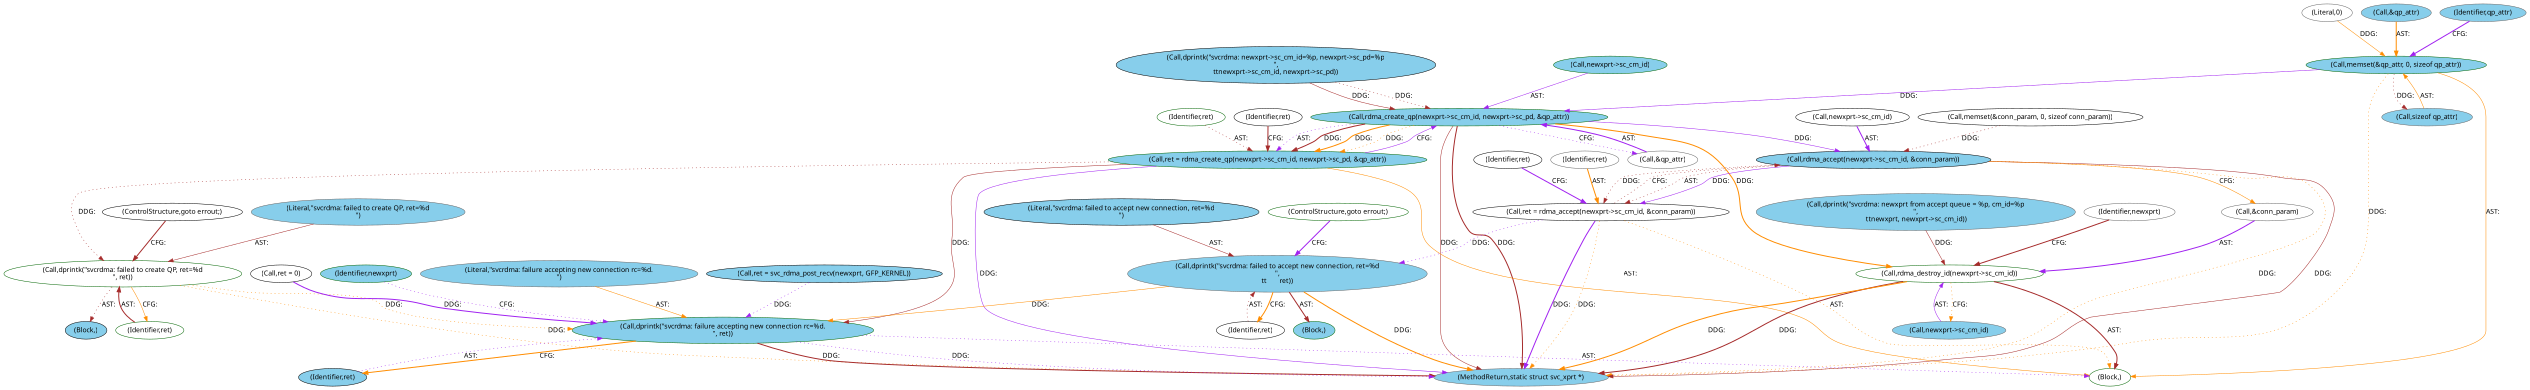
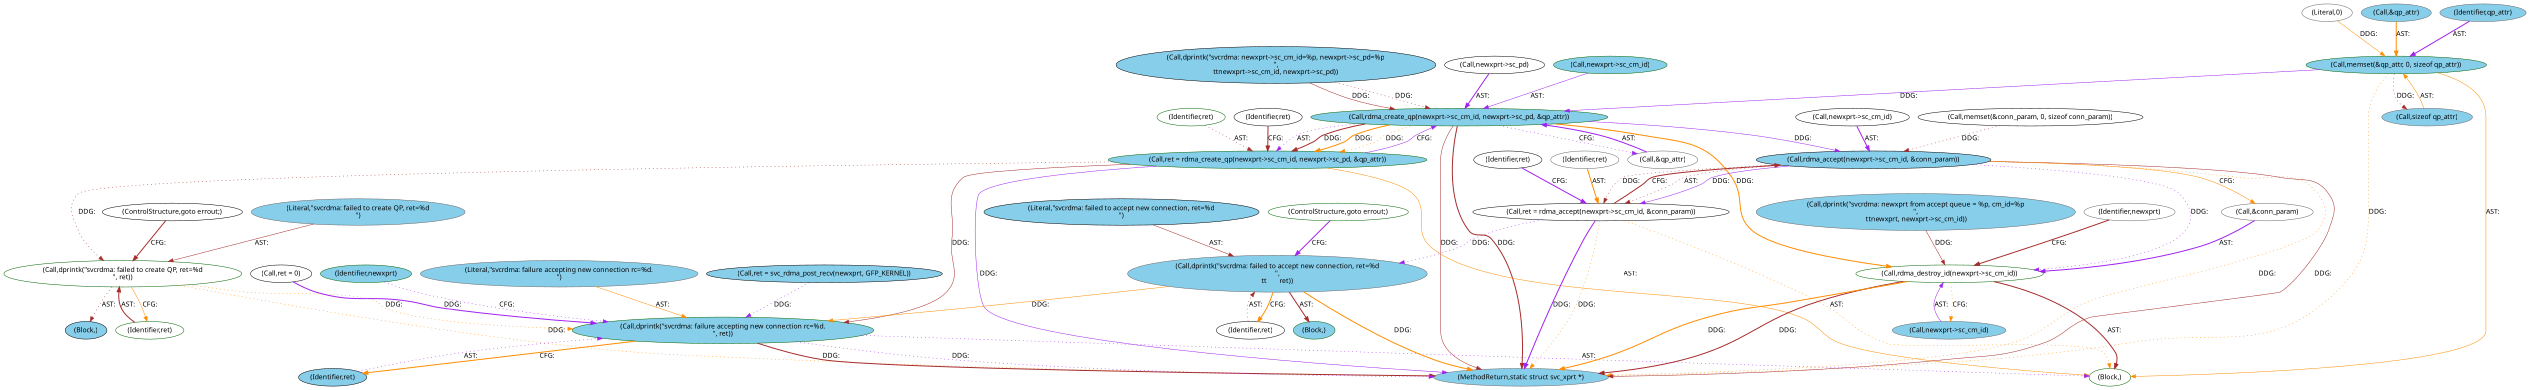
(2461, 34) -> (2461, 34)
none -> (1495, 65)
(1661, 175) -> (1661, 175)
none -> (2173, 190)
